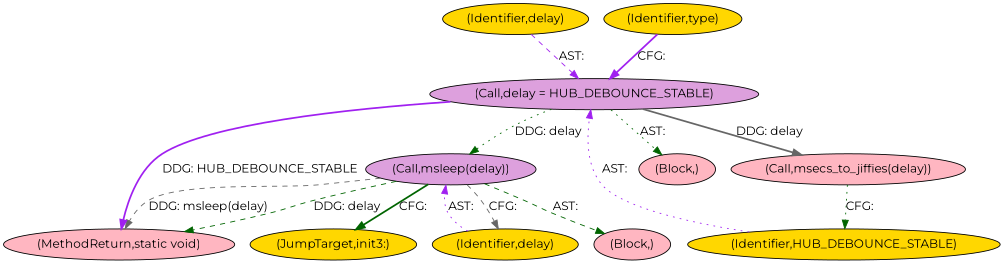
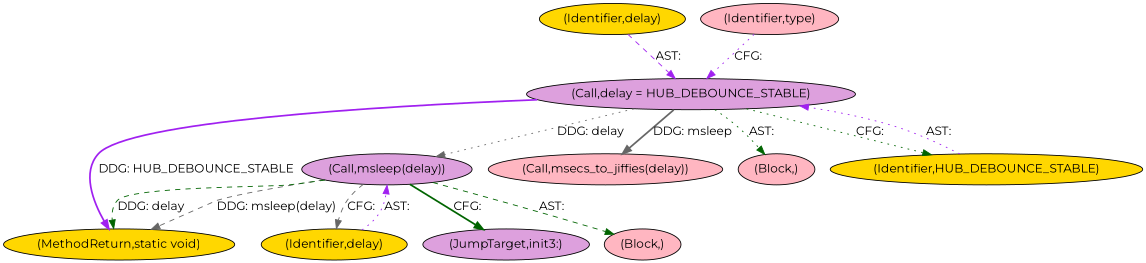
(673, 19) -> (770, 19)
(637, 53) -> (734, 53)
(513, 126) -> (539, 132)
(770, 132) -> (693, 132)
(846, 203) -> (835, 131)
(119, 244) -> (119, 244)
(333, 244) -> (506, 244)
